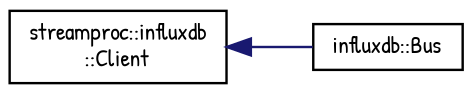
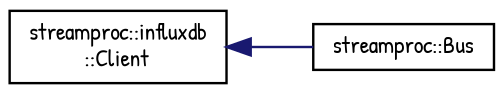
(388, 47) -> (404, 47)
